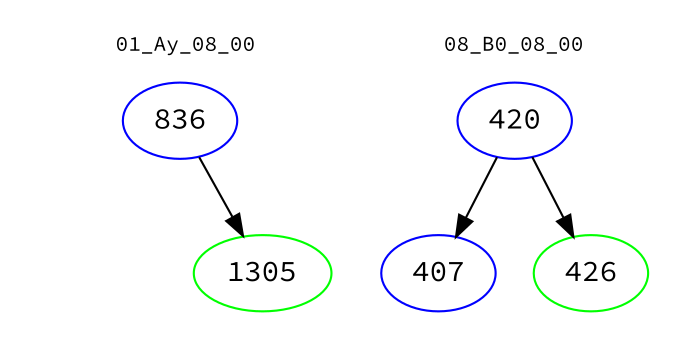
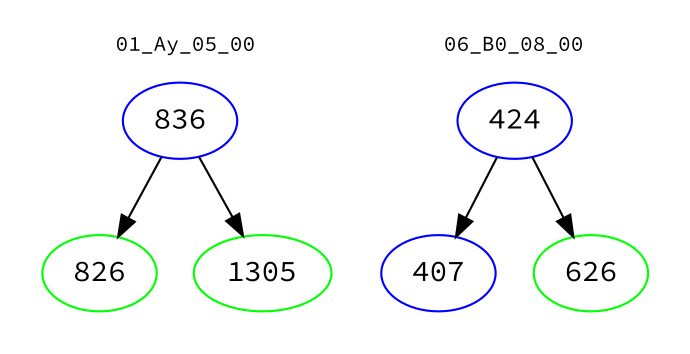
(186, 46) -> (186, 46)
(515, 46) -> (515, 46)
(515, 121) -> (515, 121)
none -> (100, 273)
(591, 273) -> (591, 273)
